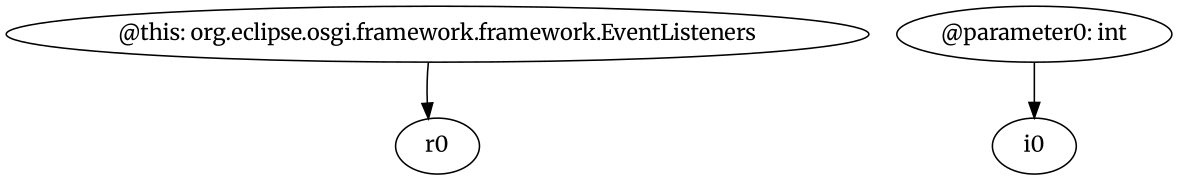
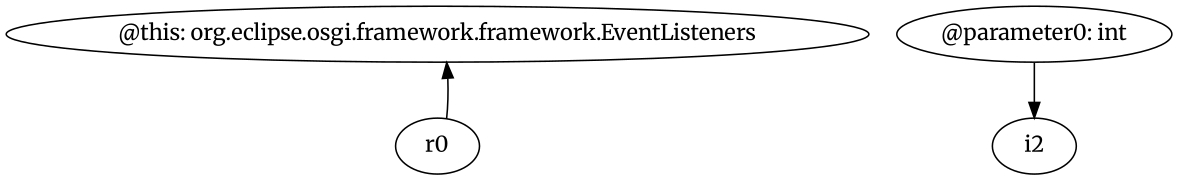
(427, 83) -> (448, 99)
(1034, 146) -> (1034, 146)
